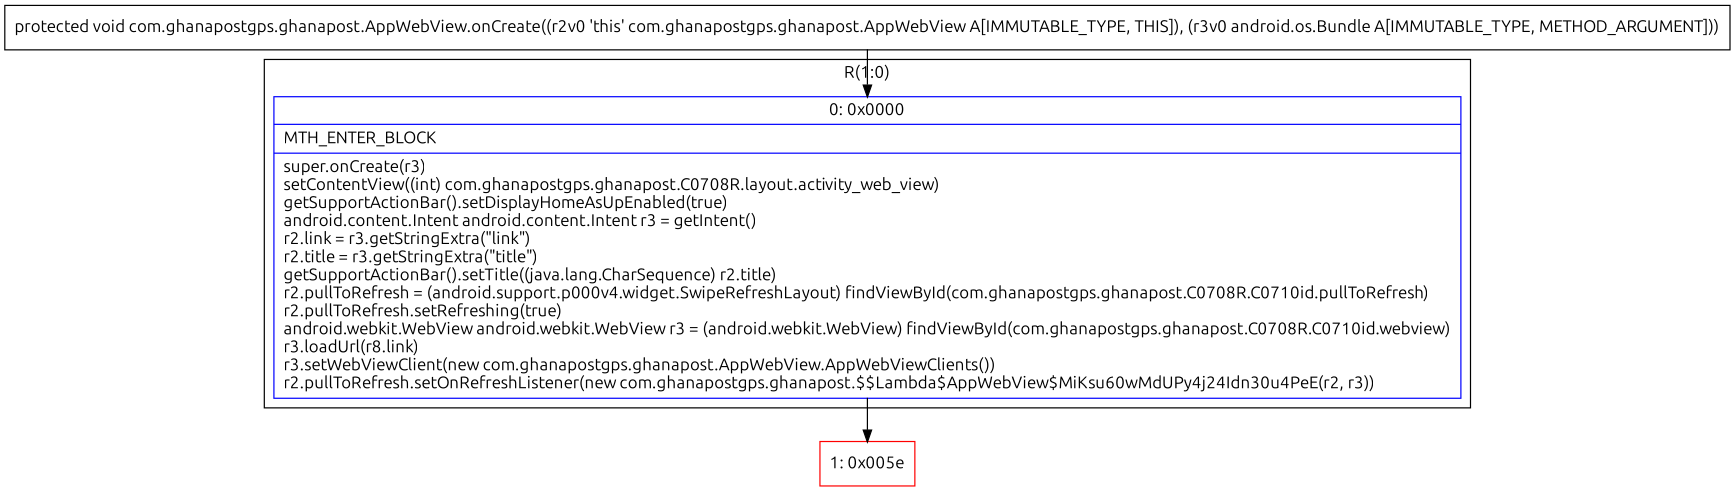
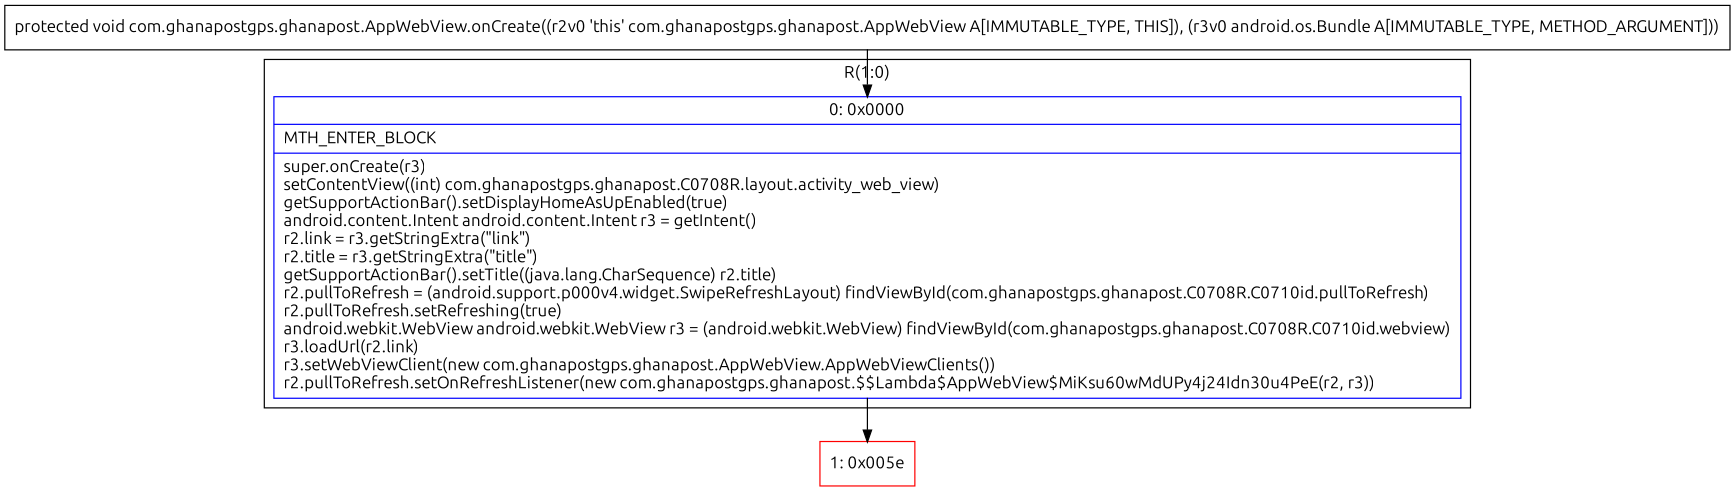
(351, 347) -> (351, 347)
